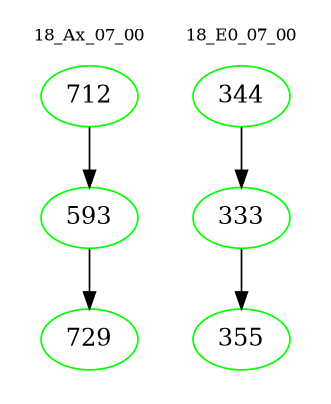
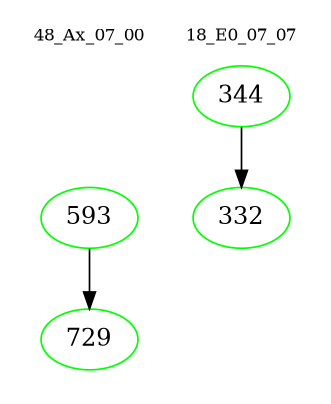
(90, 36) -> (90, 36)
(242, 36) -> (242, 36)
(90, 96) -> none
(242, 218) -> (242, 218)
(242, 339) -> none
